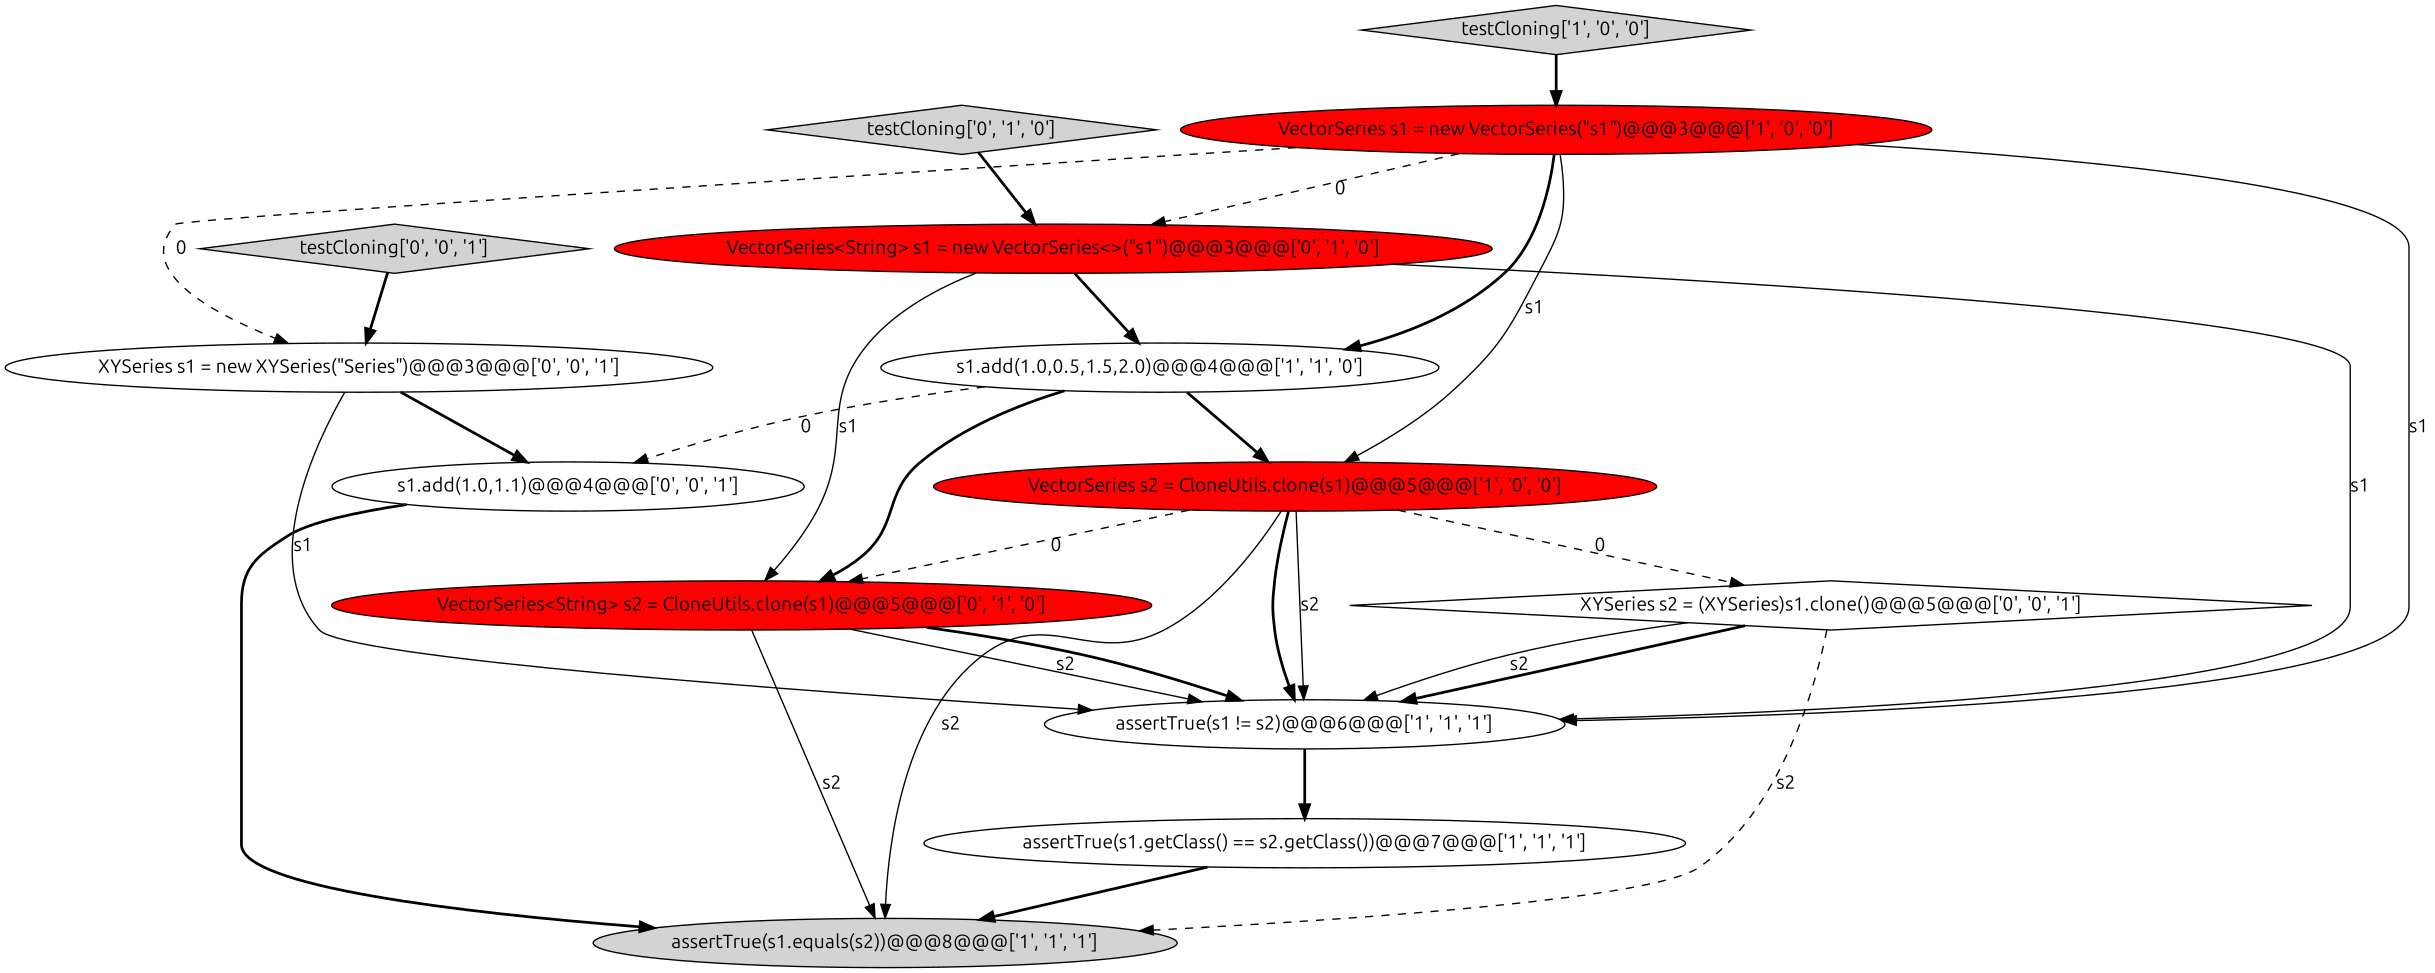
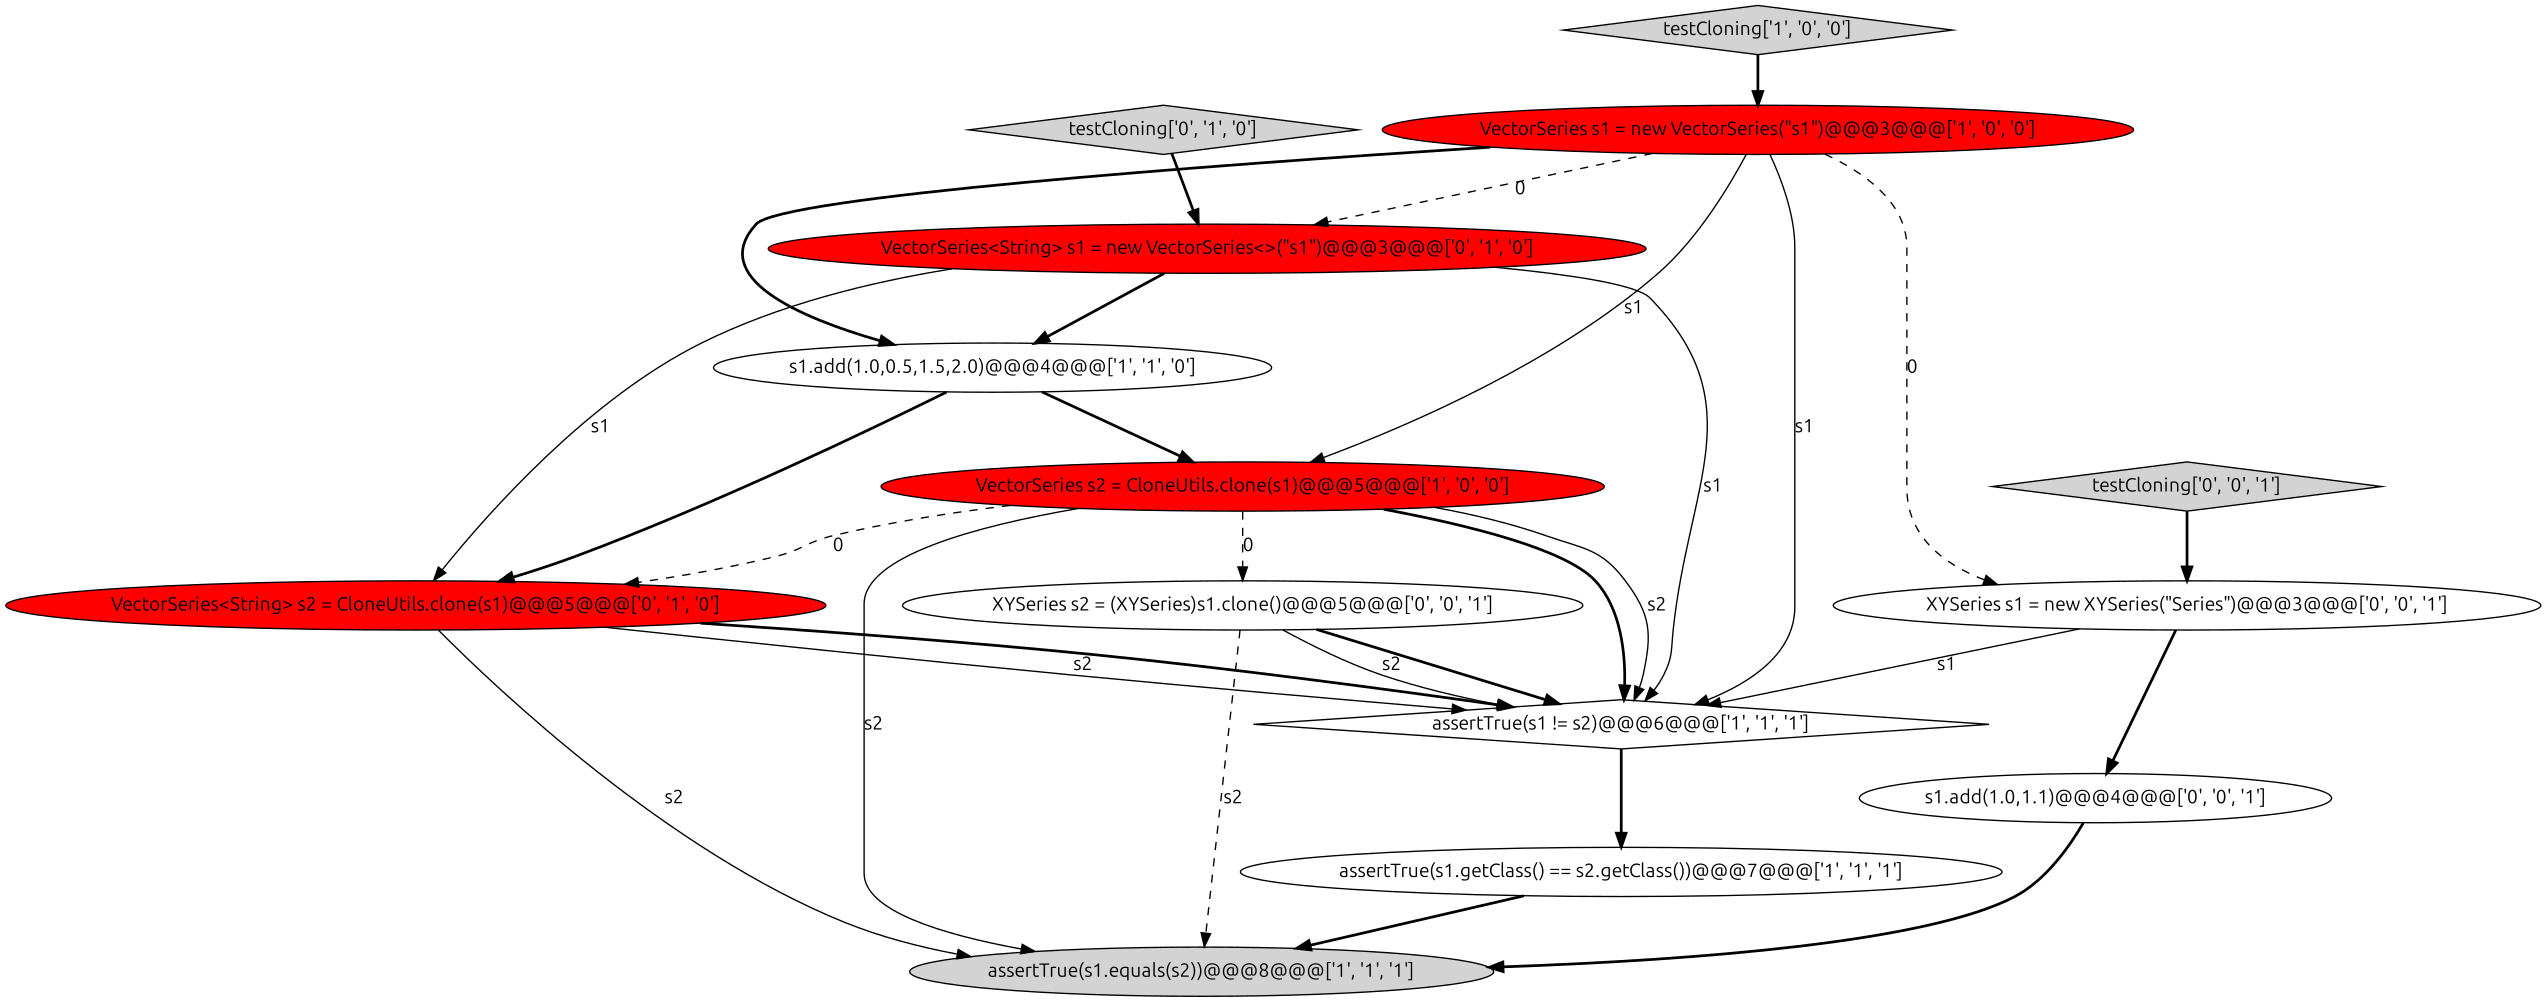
(814, 414) -> none
(1831, 605) -> (1243, 605)
(1305, 724) -> (1621, 724)
